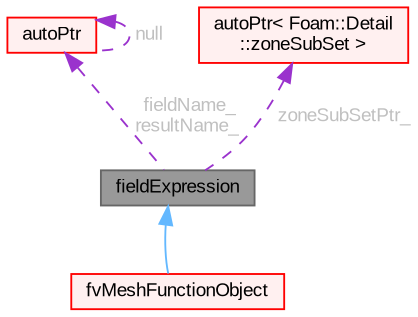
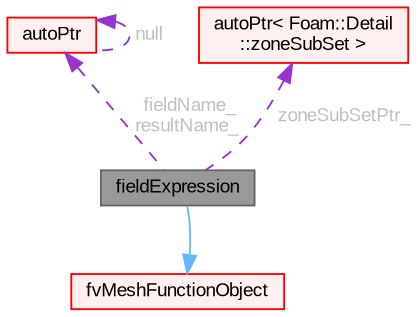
(165, 249) -> (190, 231)
